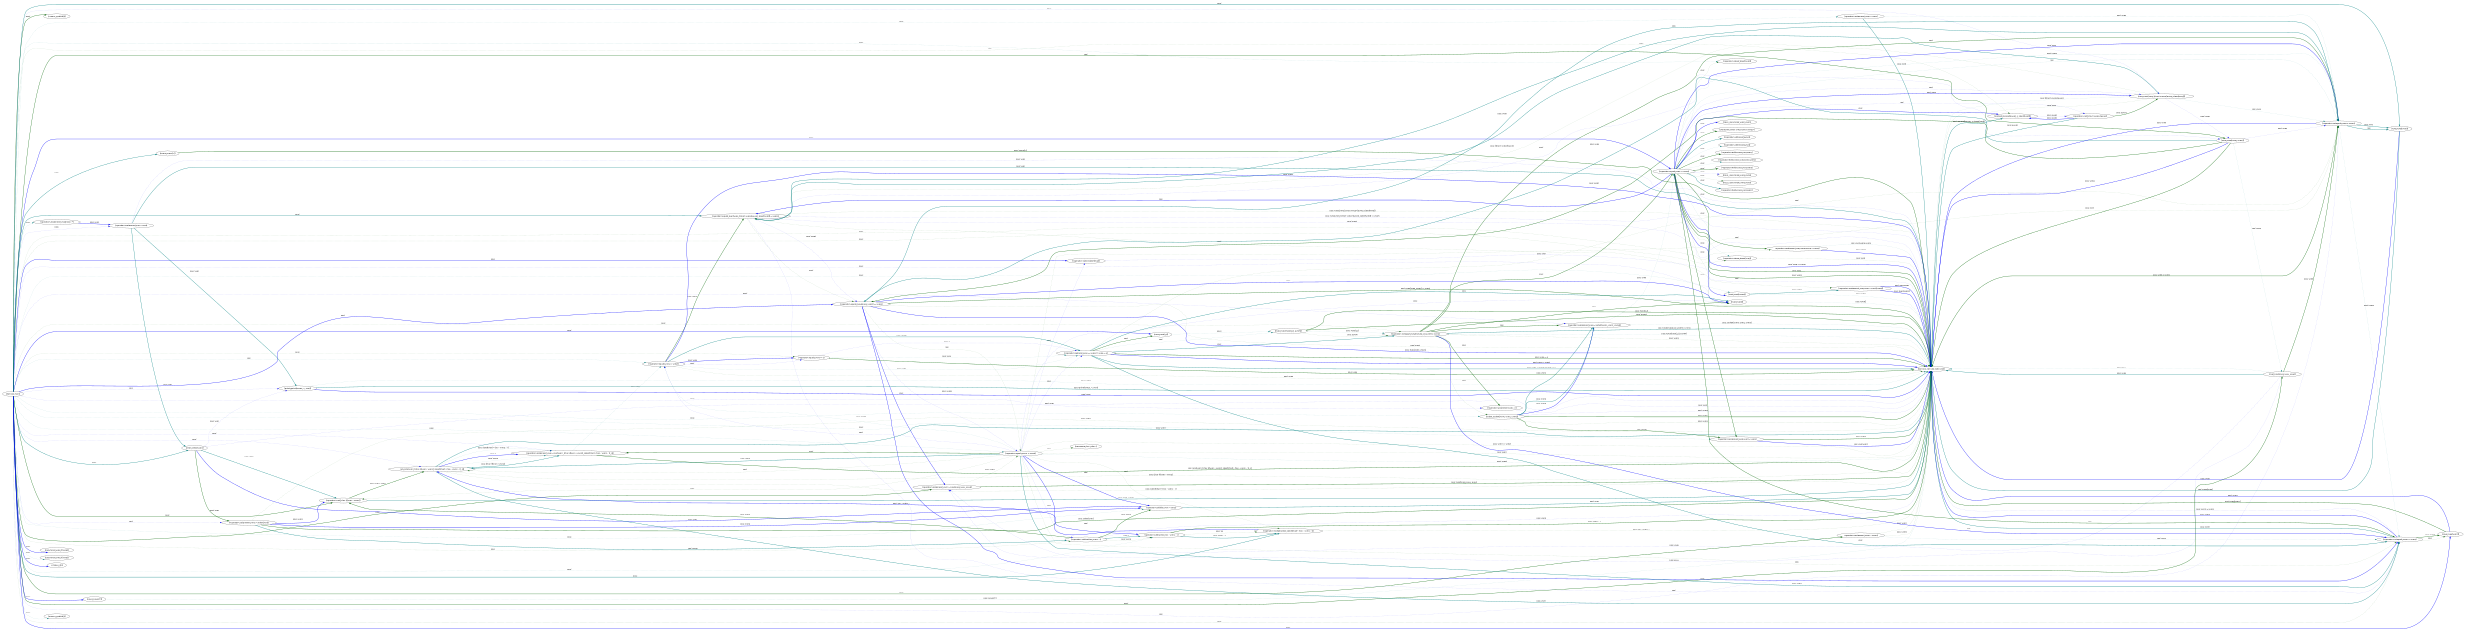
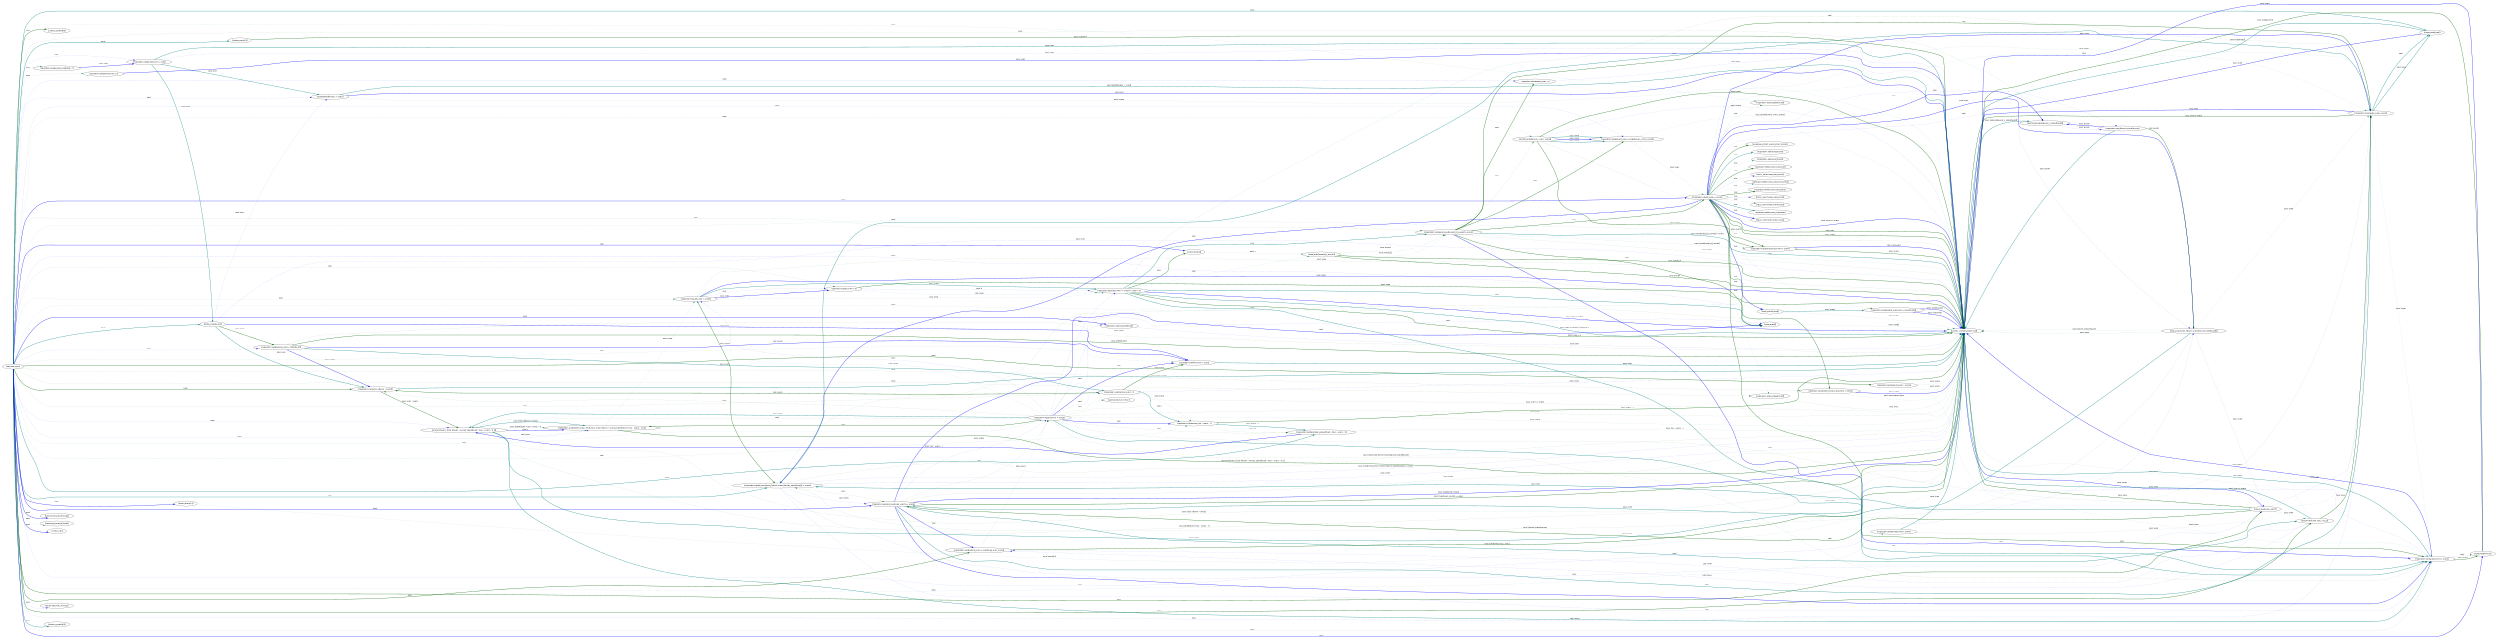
none -> (103, 74)
none -> (1770, 175)
(1931, 369) -> (1964, 331)
(17, 517) -> (16, 507)
none -> (1603, 552)
none -> (57, 606)
